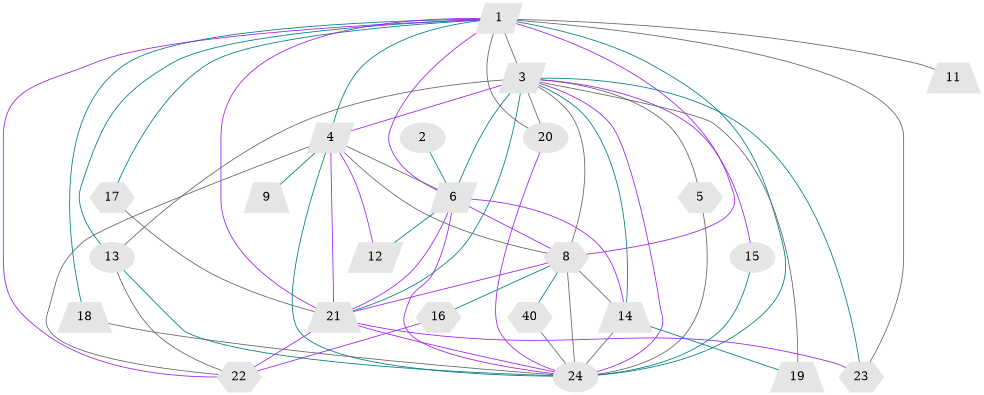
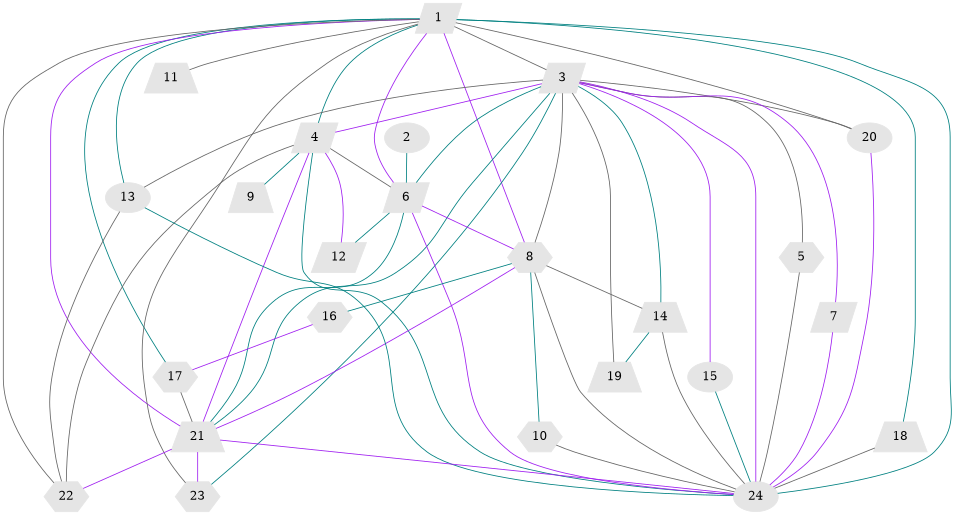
(34, 87) -> (21, 90)
(437, 220) -> none
(568, 223) -> none
(411, 272) -> (289, 292)
(530, 317) -> (540, 437)
none -> (834, 317)
(339, 347) -> (256, 346)
